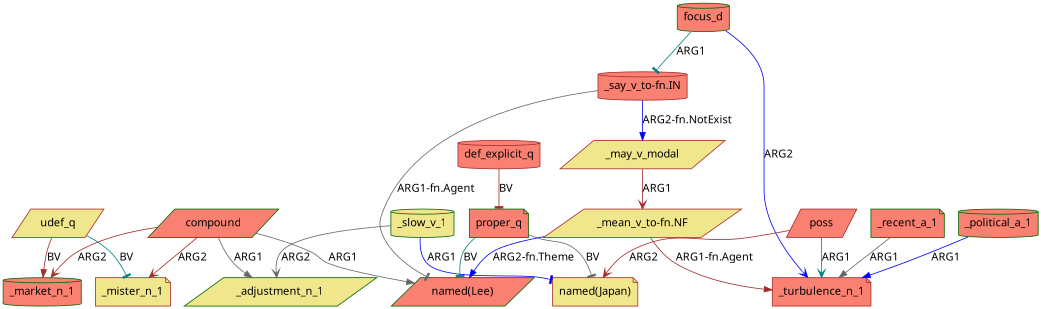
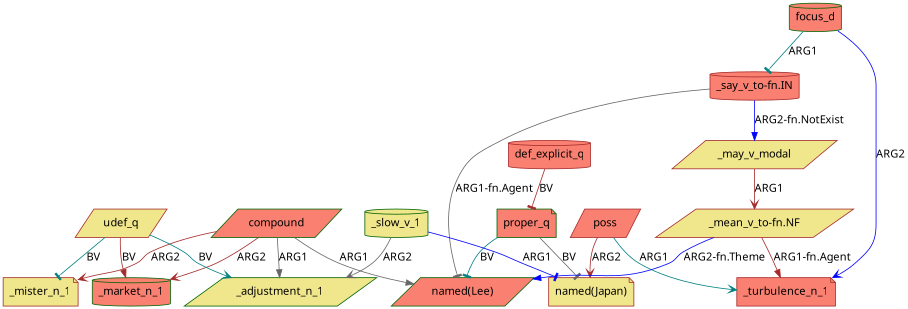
(908, 223) -> none
(998, 223) -> none
none -> (187, 254)
